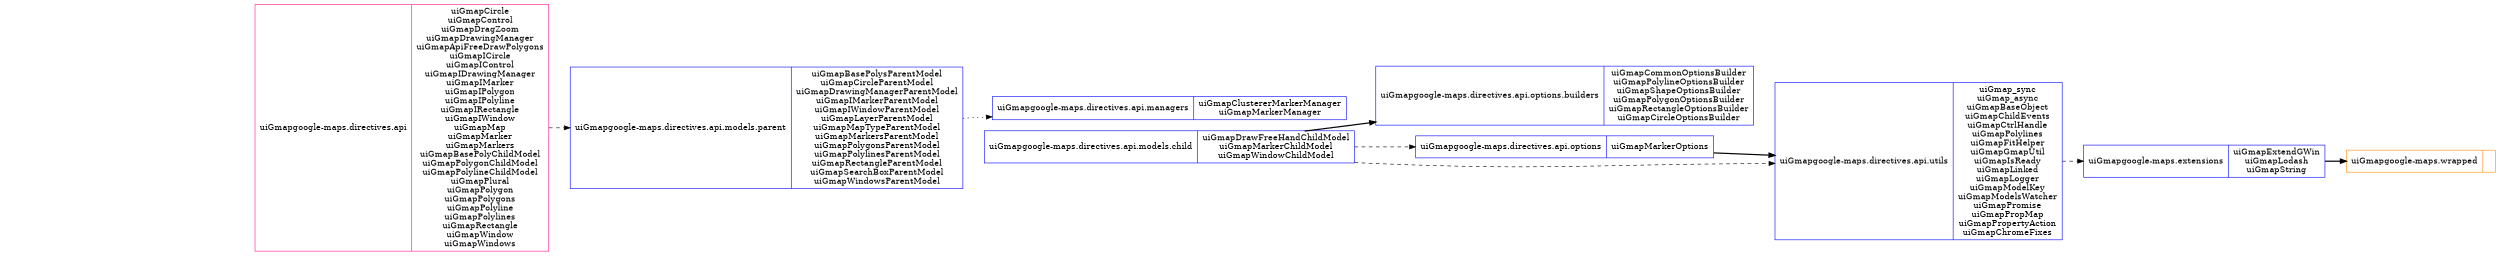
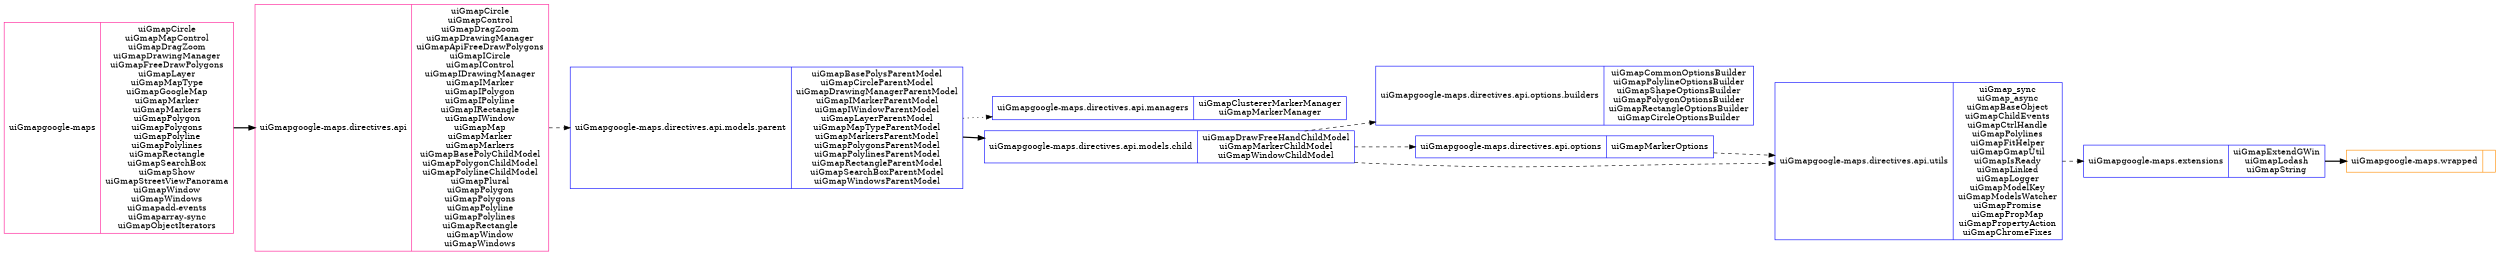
(1337, 127) -> (1337, 127)
none -> (119, 128)
none -> (971, 137)
(1741, 154) -> (1741, 154)
